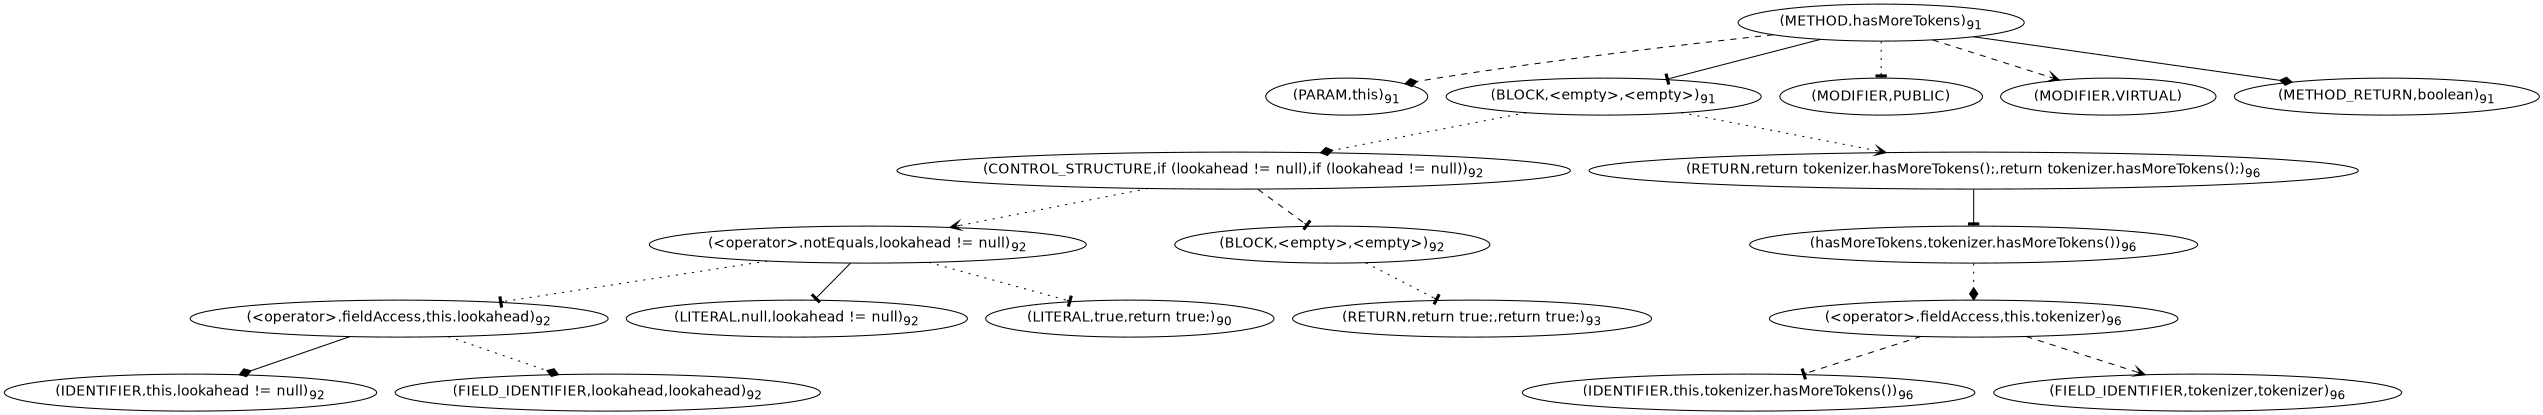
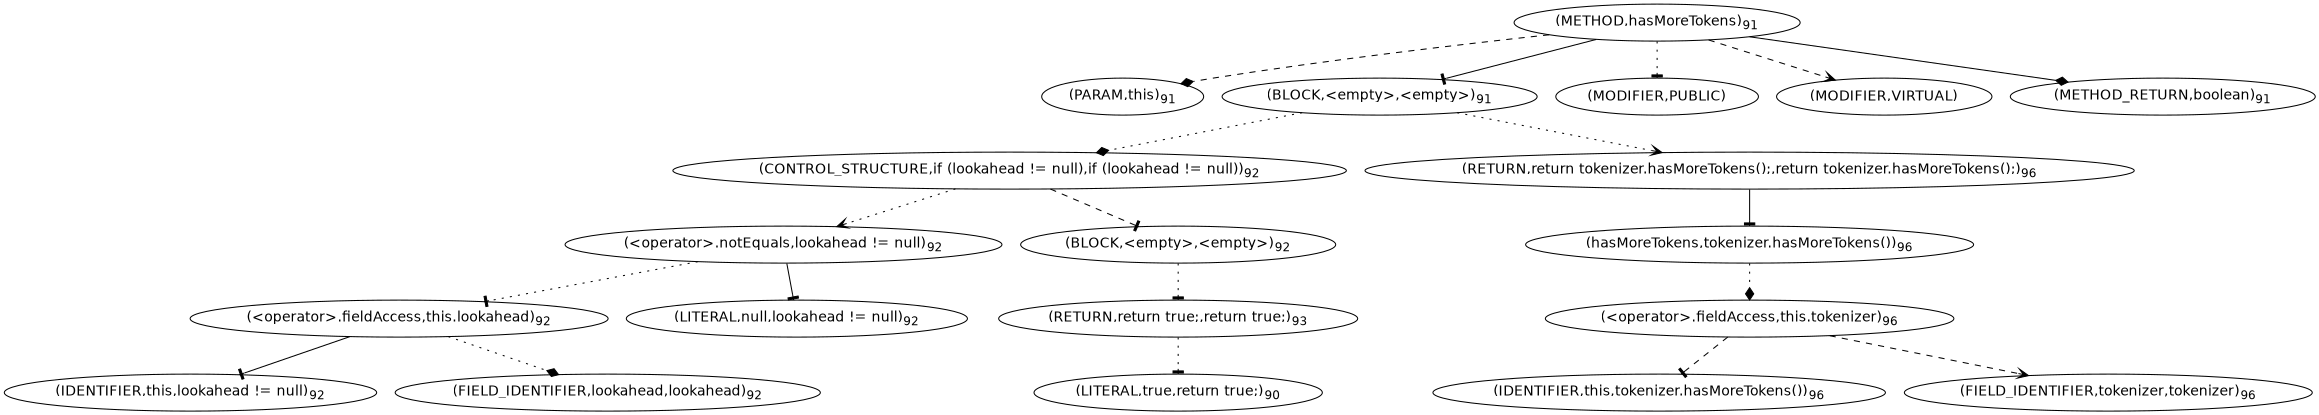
(998, 281) -> (1178, 353)
(300, 354) -> (297, 355)
